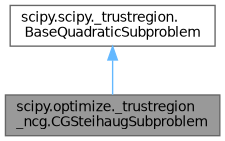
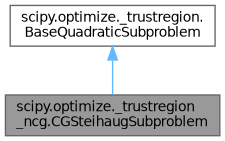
(113, 26) -> (113, 26)
